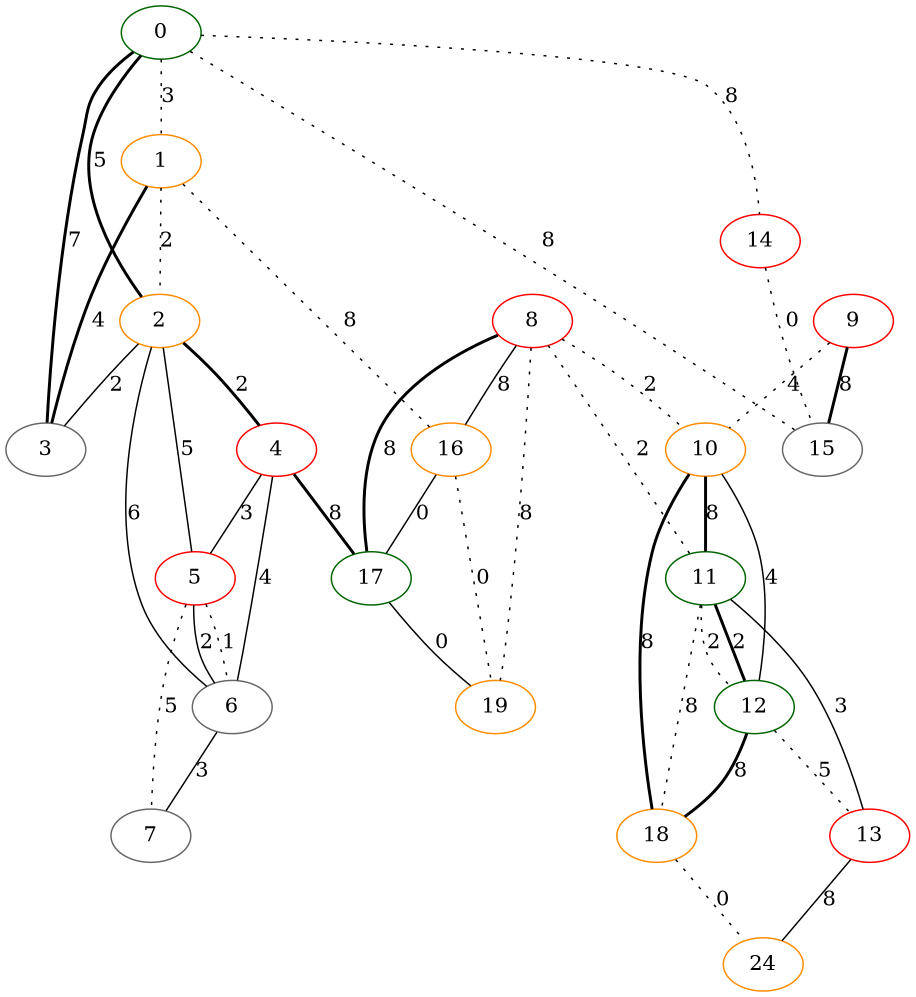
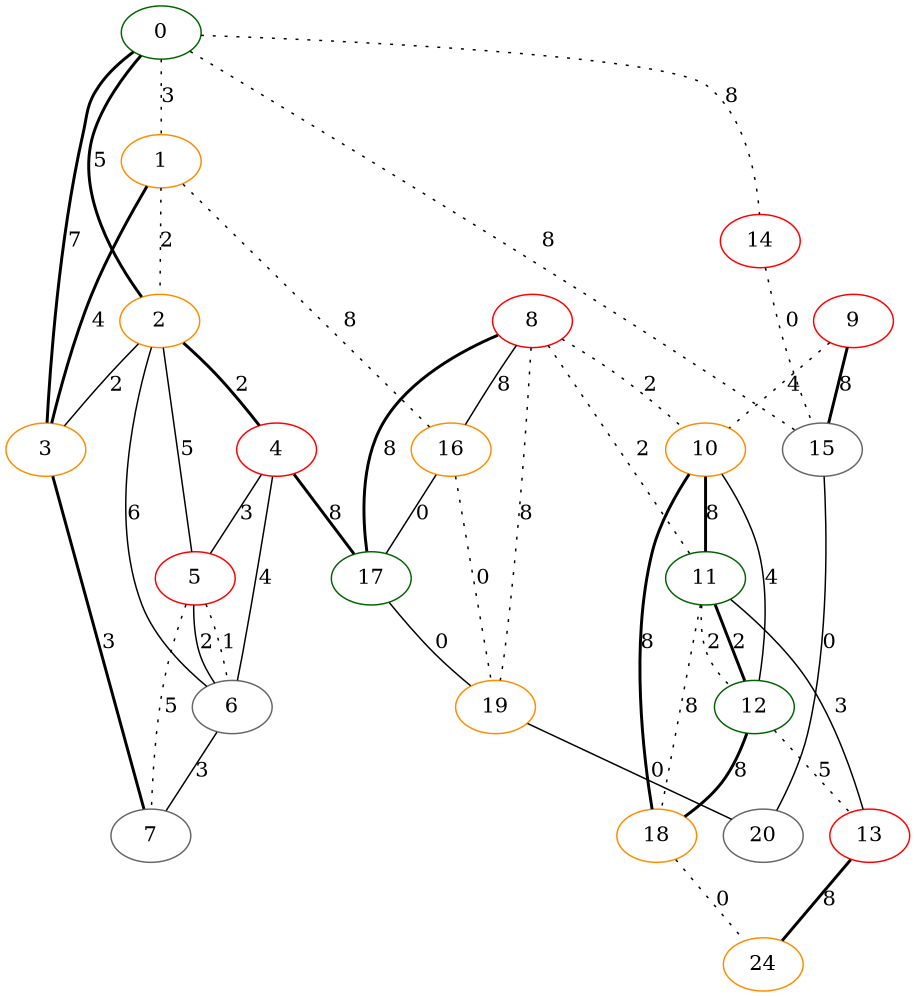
(46, 450) -> (46, 450)
none -> (98, 643)
none -> (763, 836)
(816, 900) -> (816, 900)
